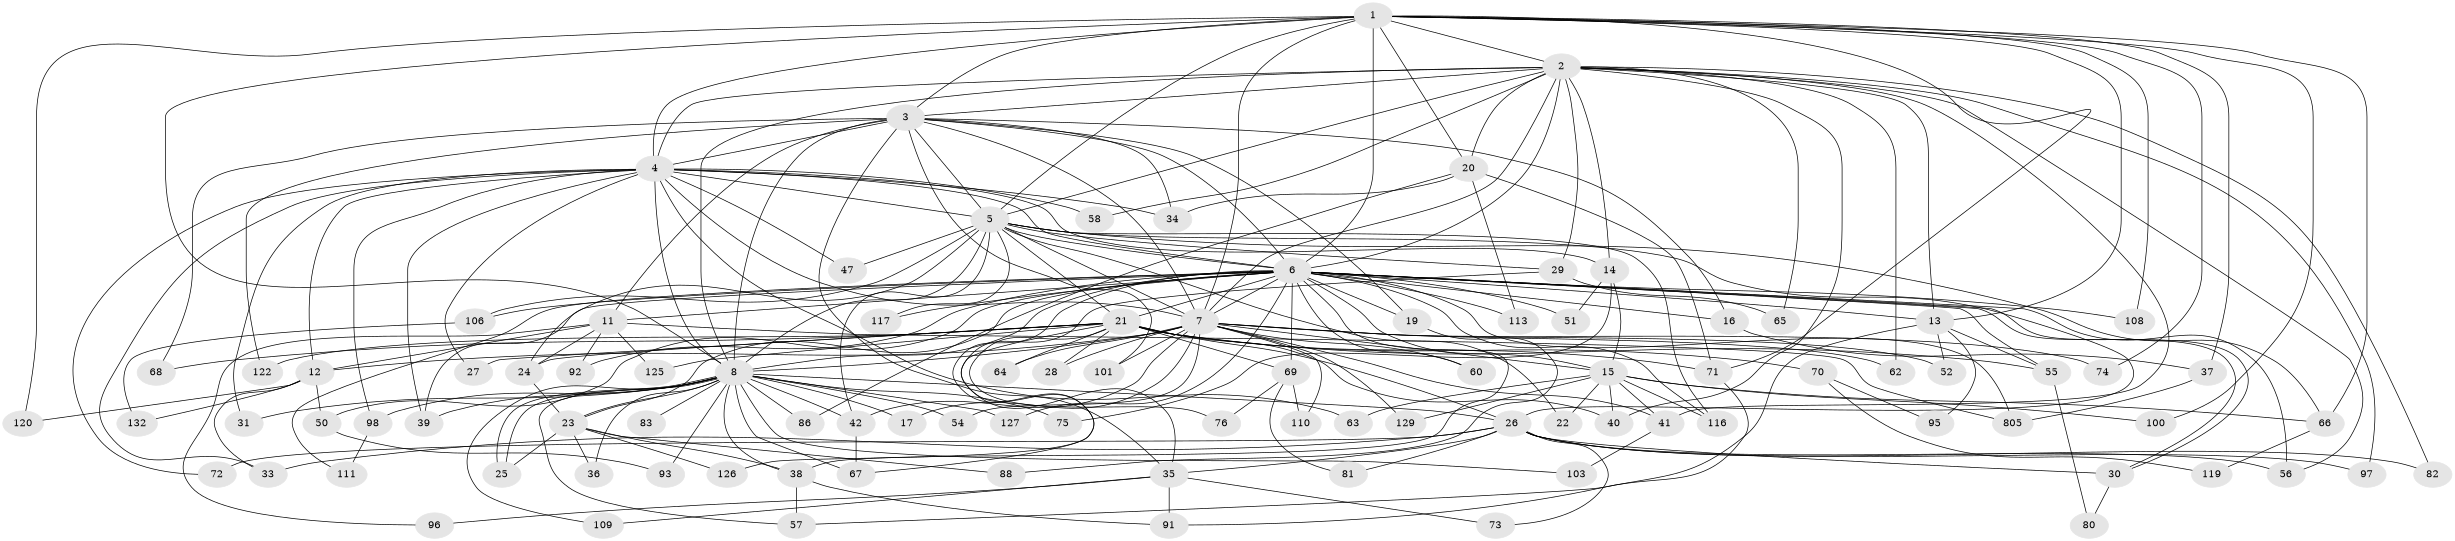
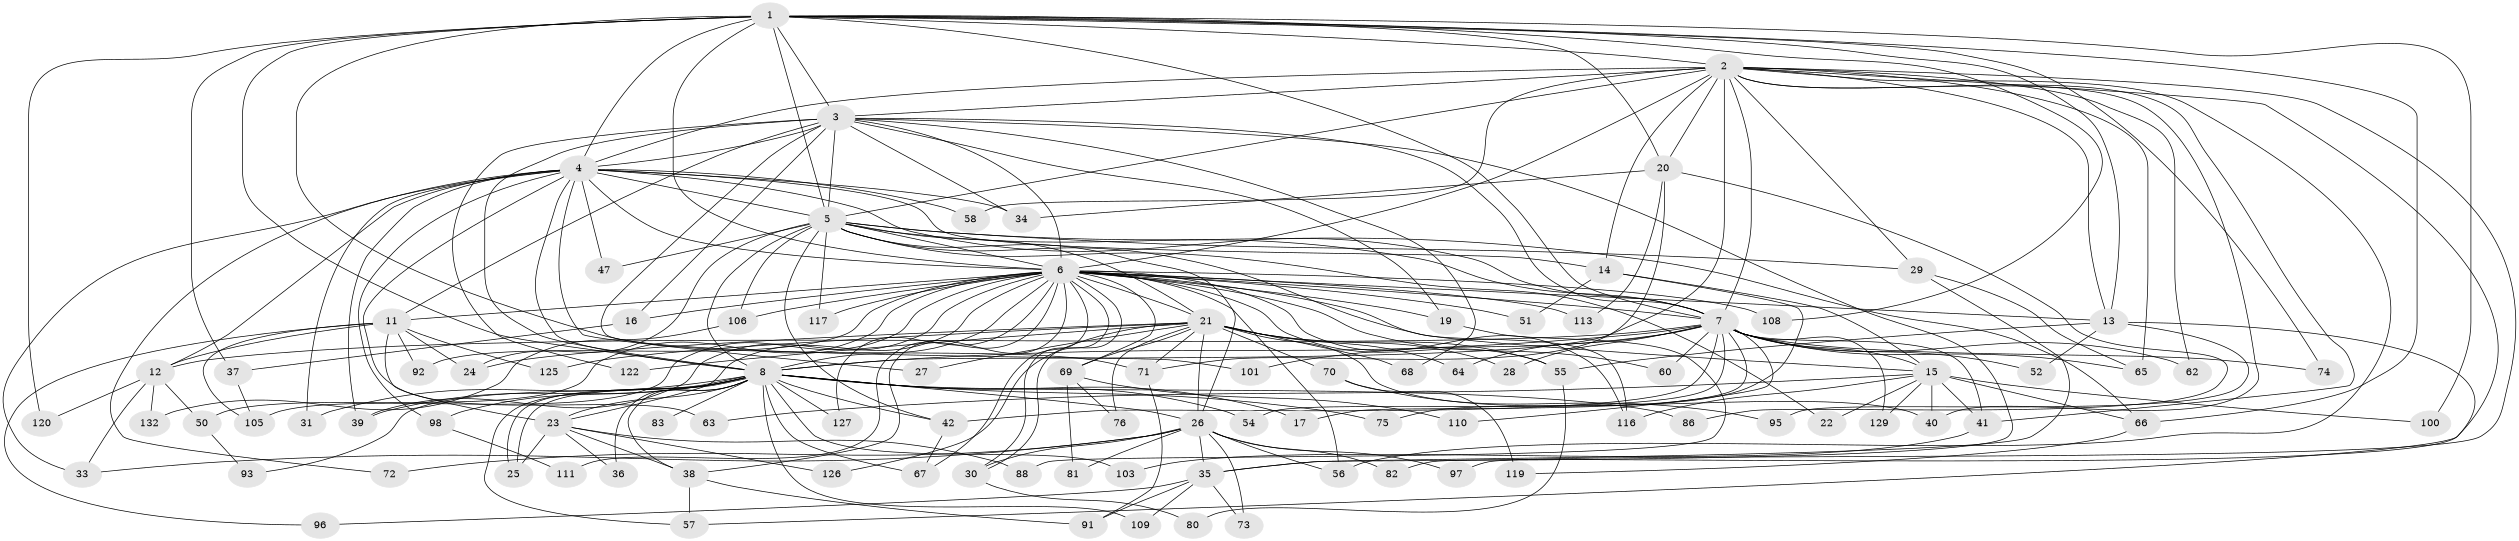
none -> (1928, 354)
(547, 398) -> (486, 411)
(2013, 424) -> (255, 424)
